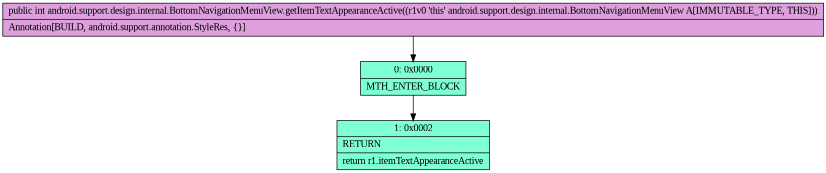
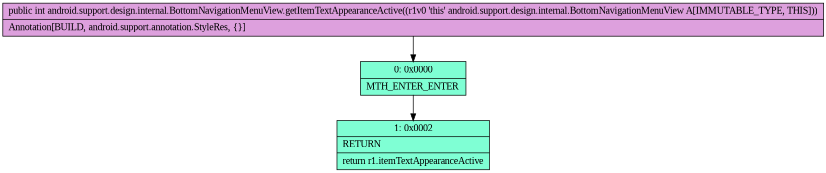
(413, 86) -> (413, 86)
